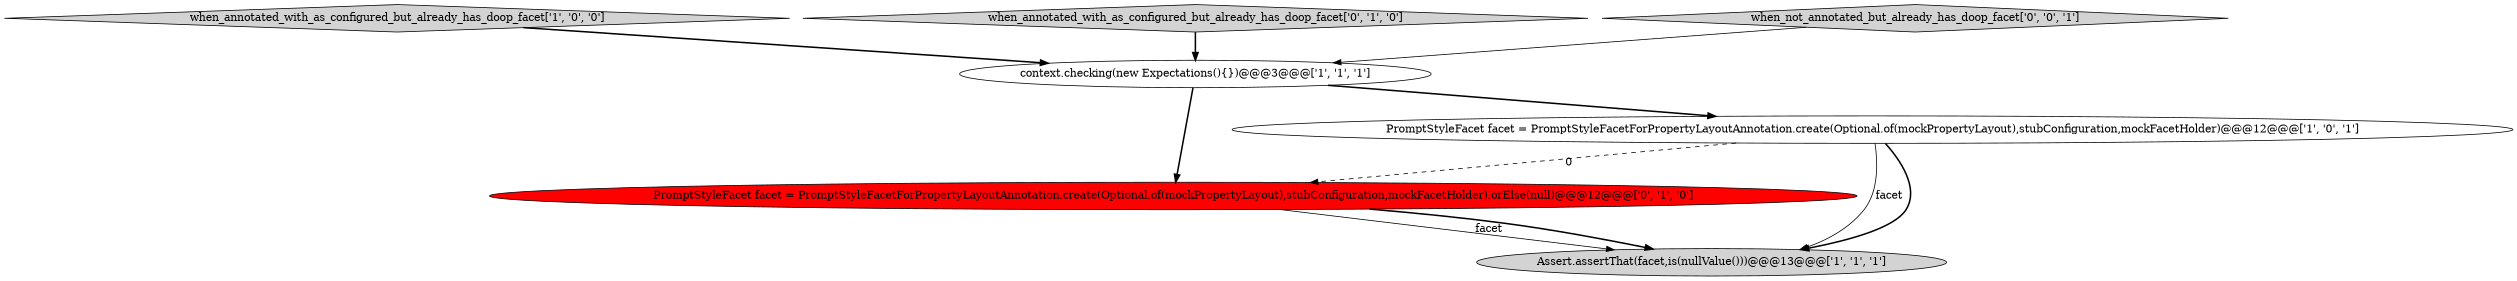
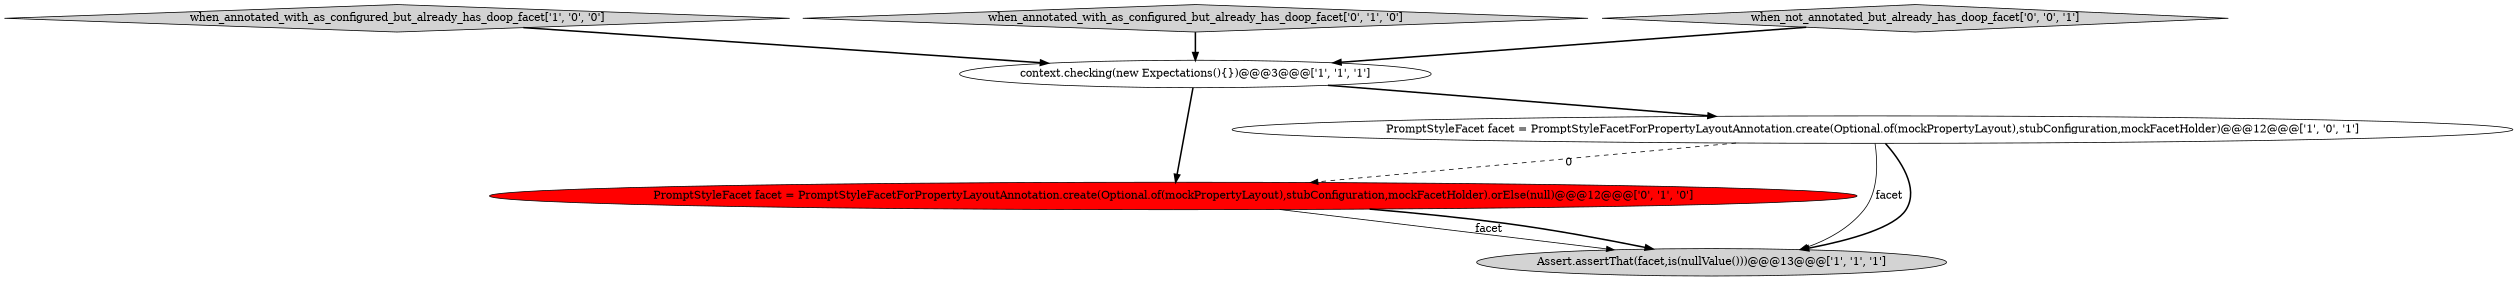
(1574, 45) -> (1574, 45)
